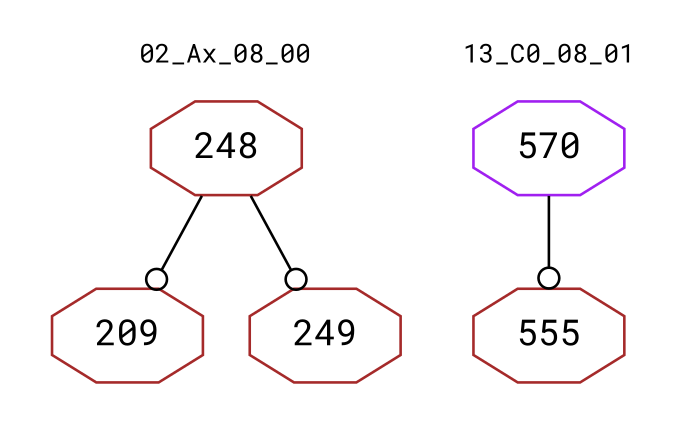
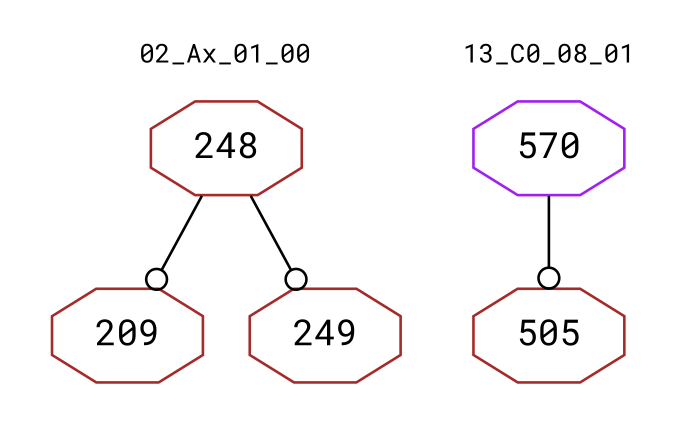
(226, 56) -> (226, 56)
(549, 336) -> (549, 336)
